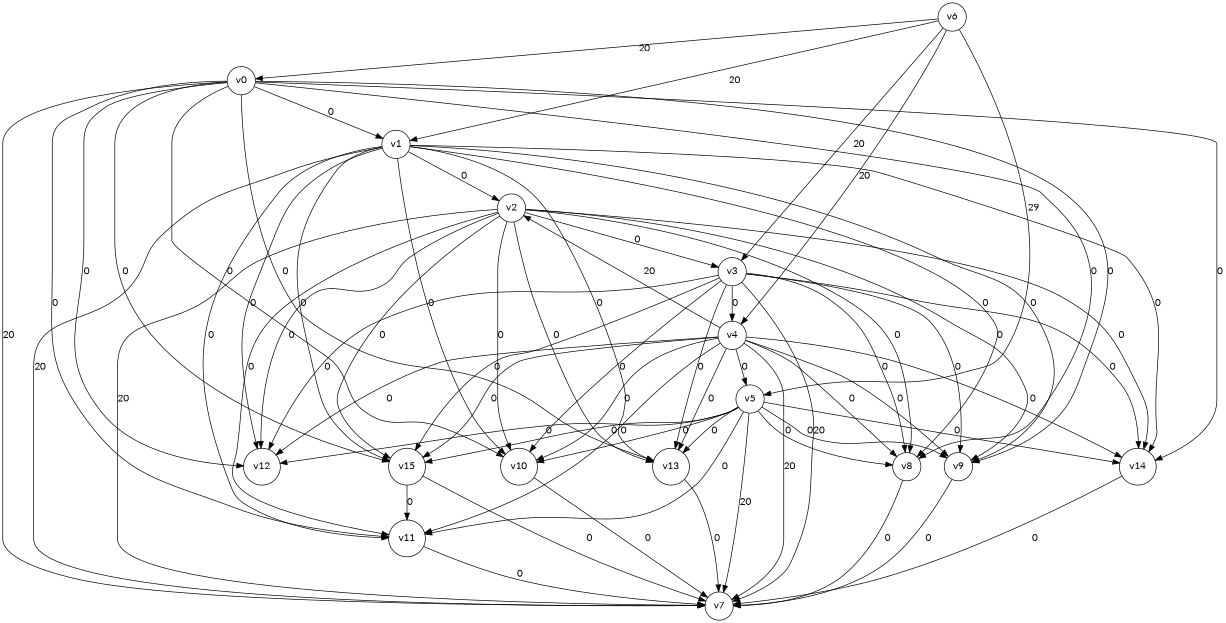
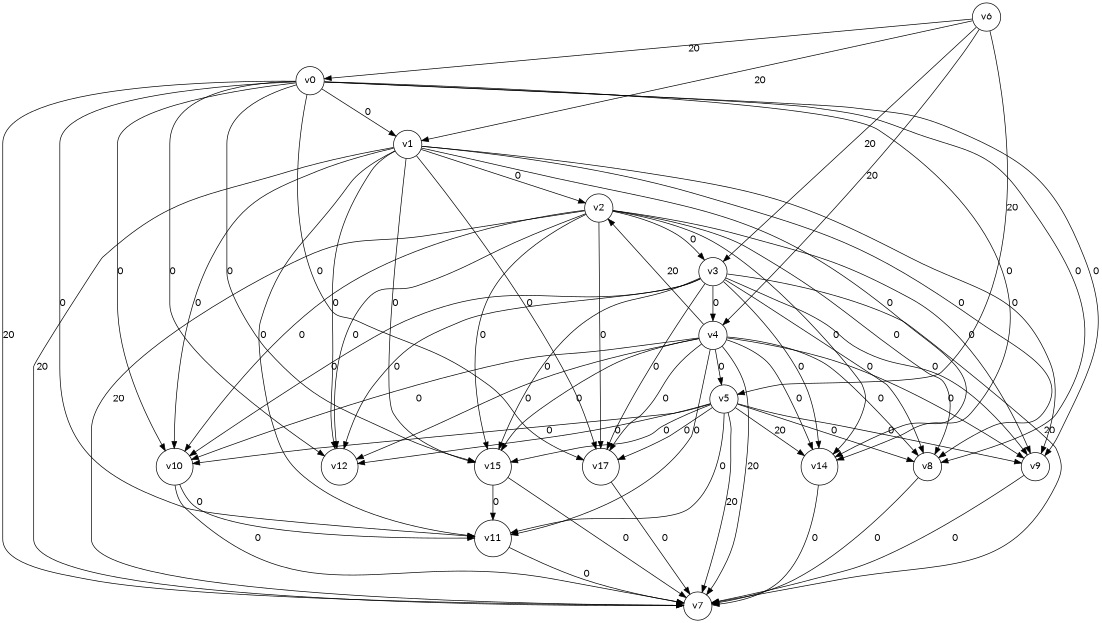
(1034, 208) -> (1012, 208)
(252, 352) -> (316, 533)
(957, 431) -> (780, 431)
(671, 467) -> (601, 467)
